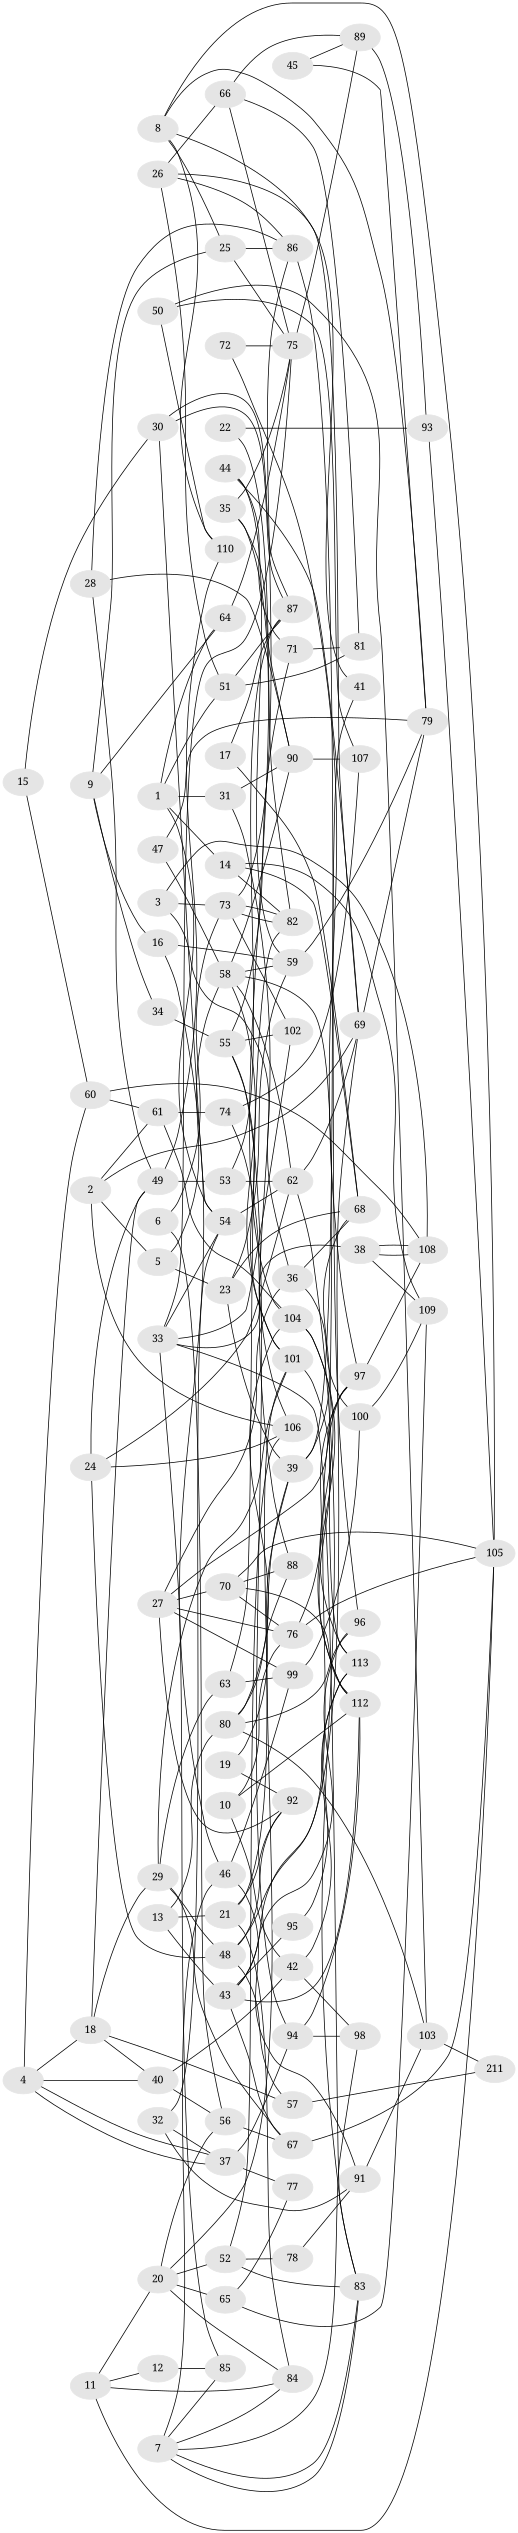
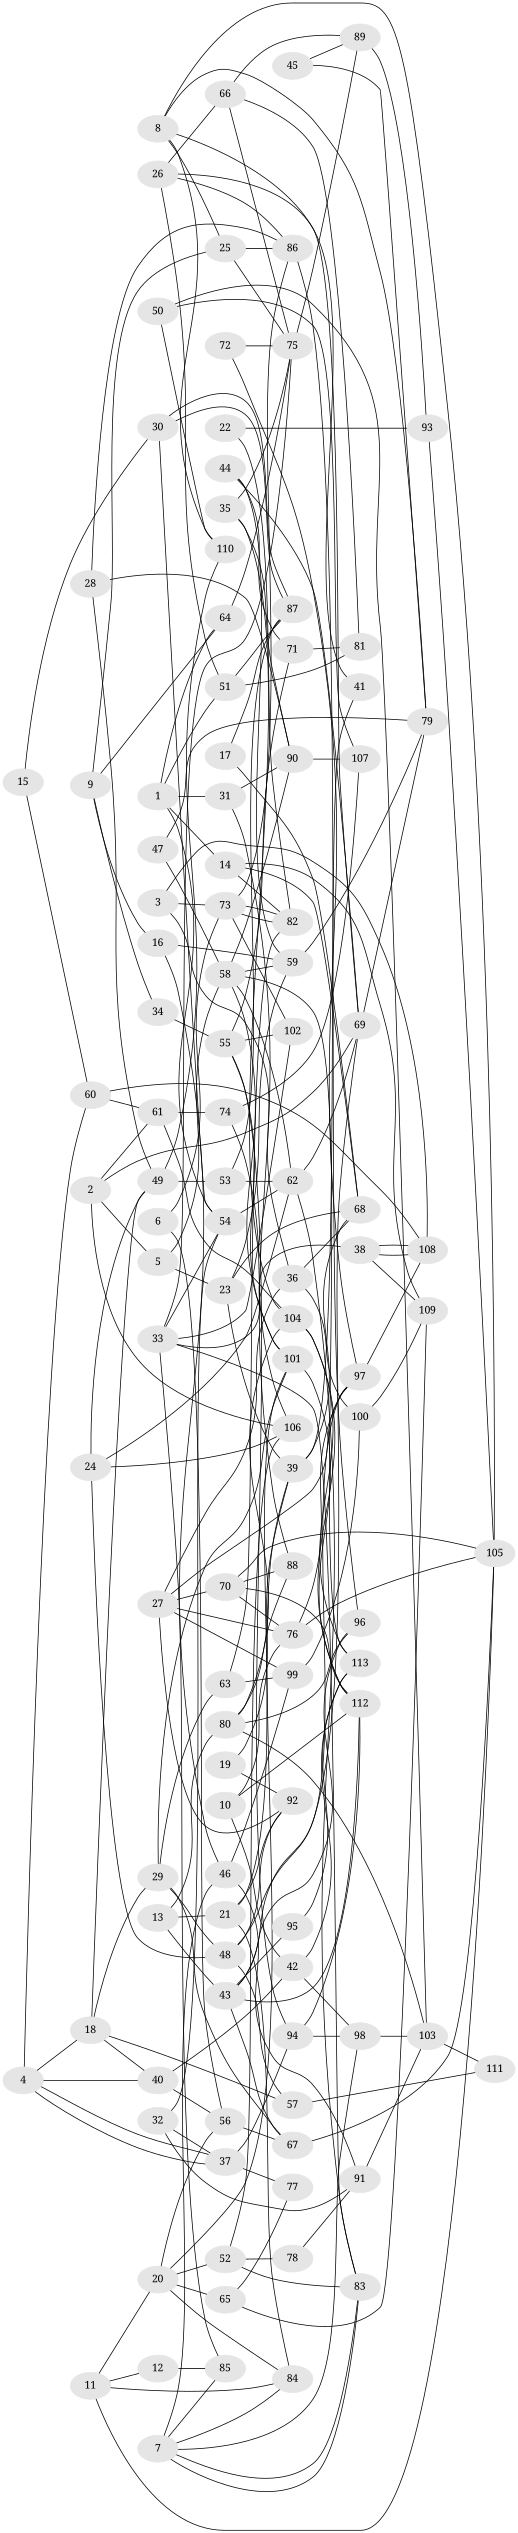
none -> (394, 2036)
(495, 2069) -> (495, 2069)
